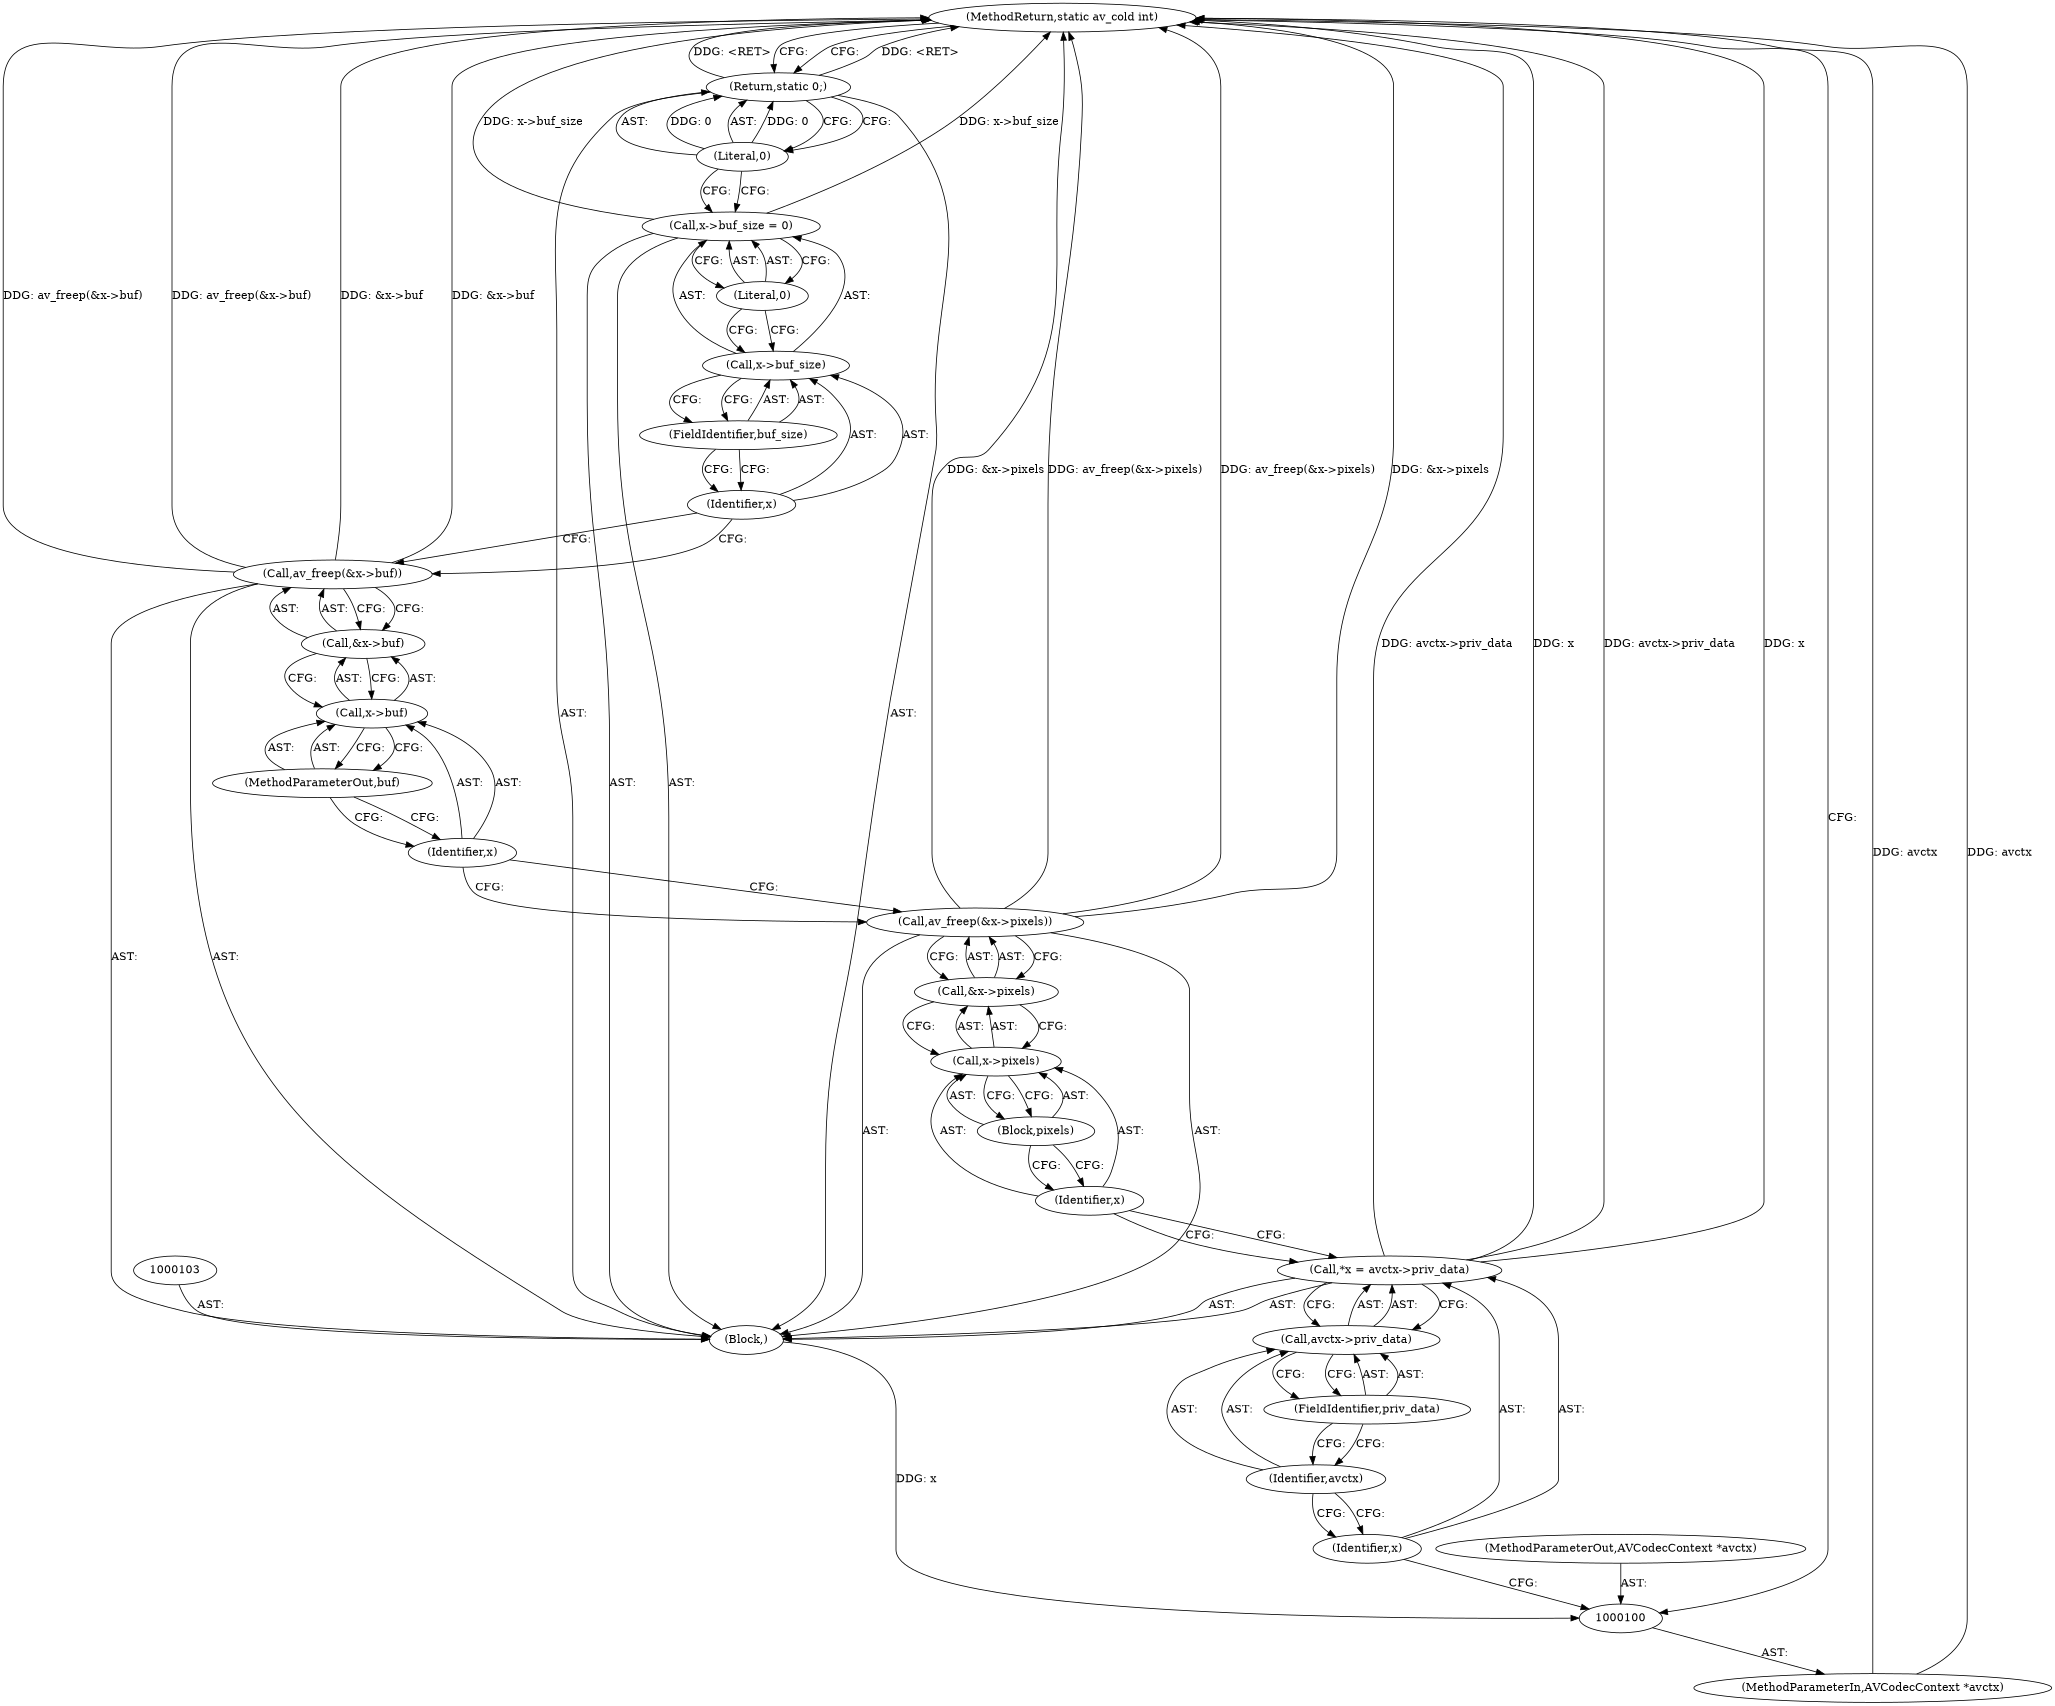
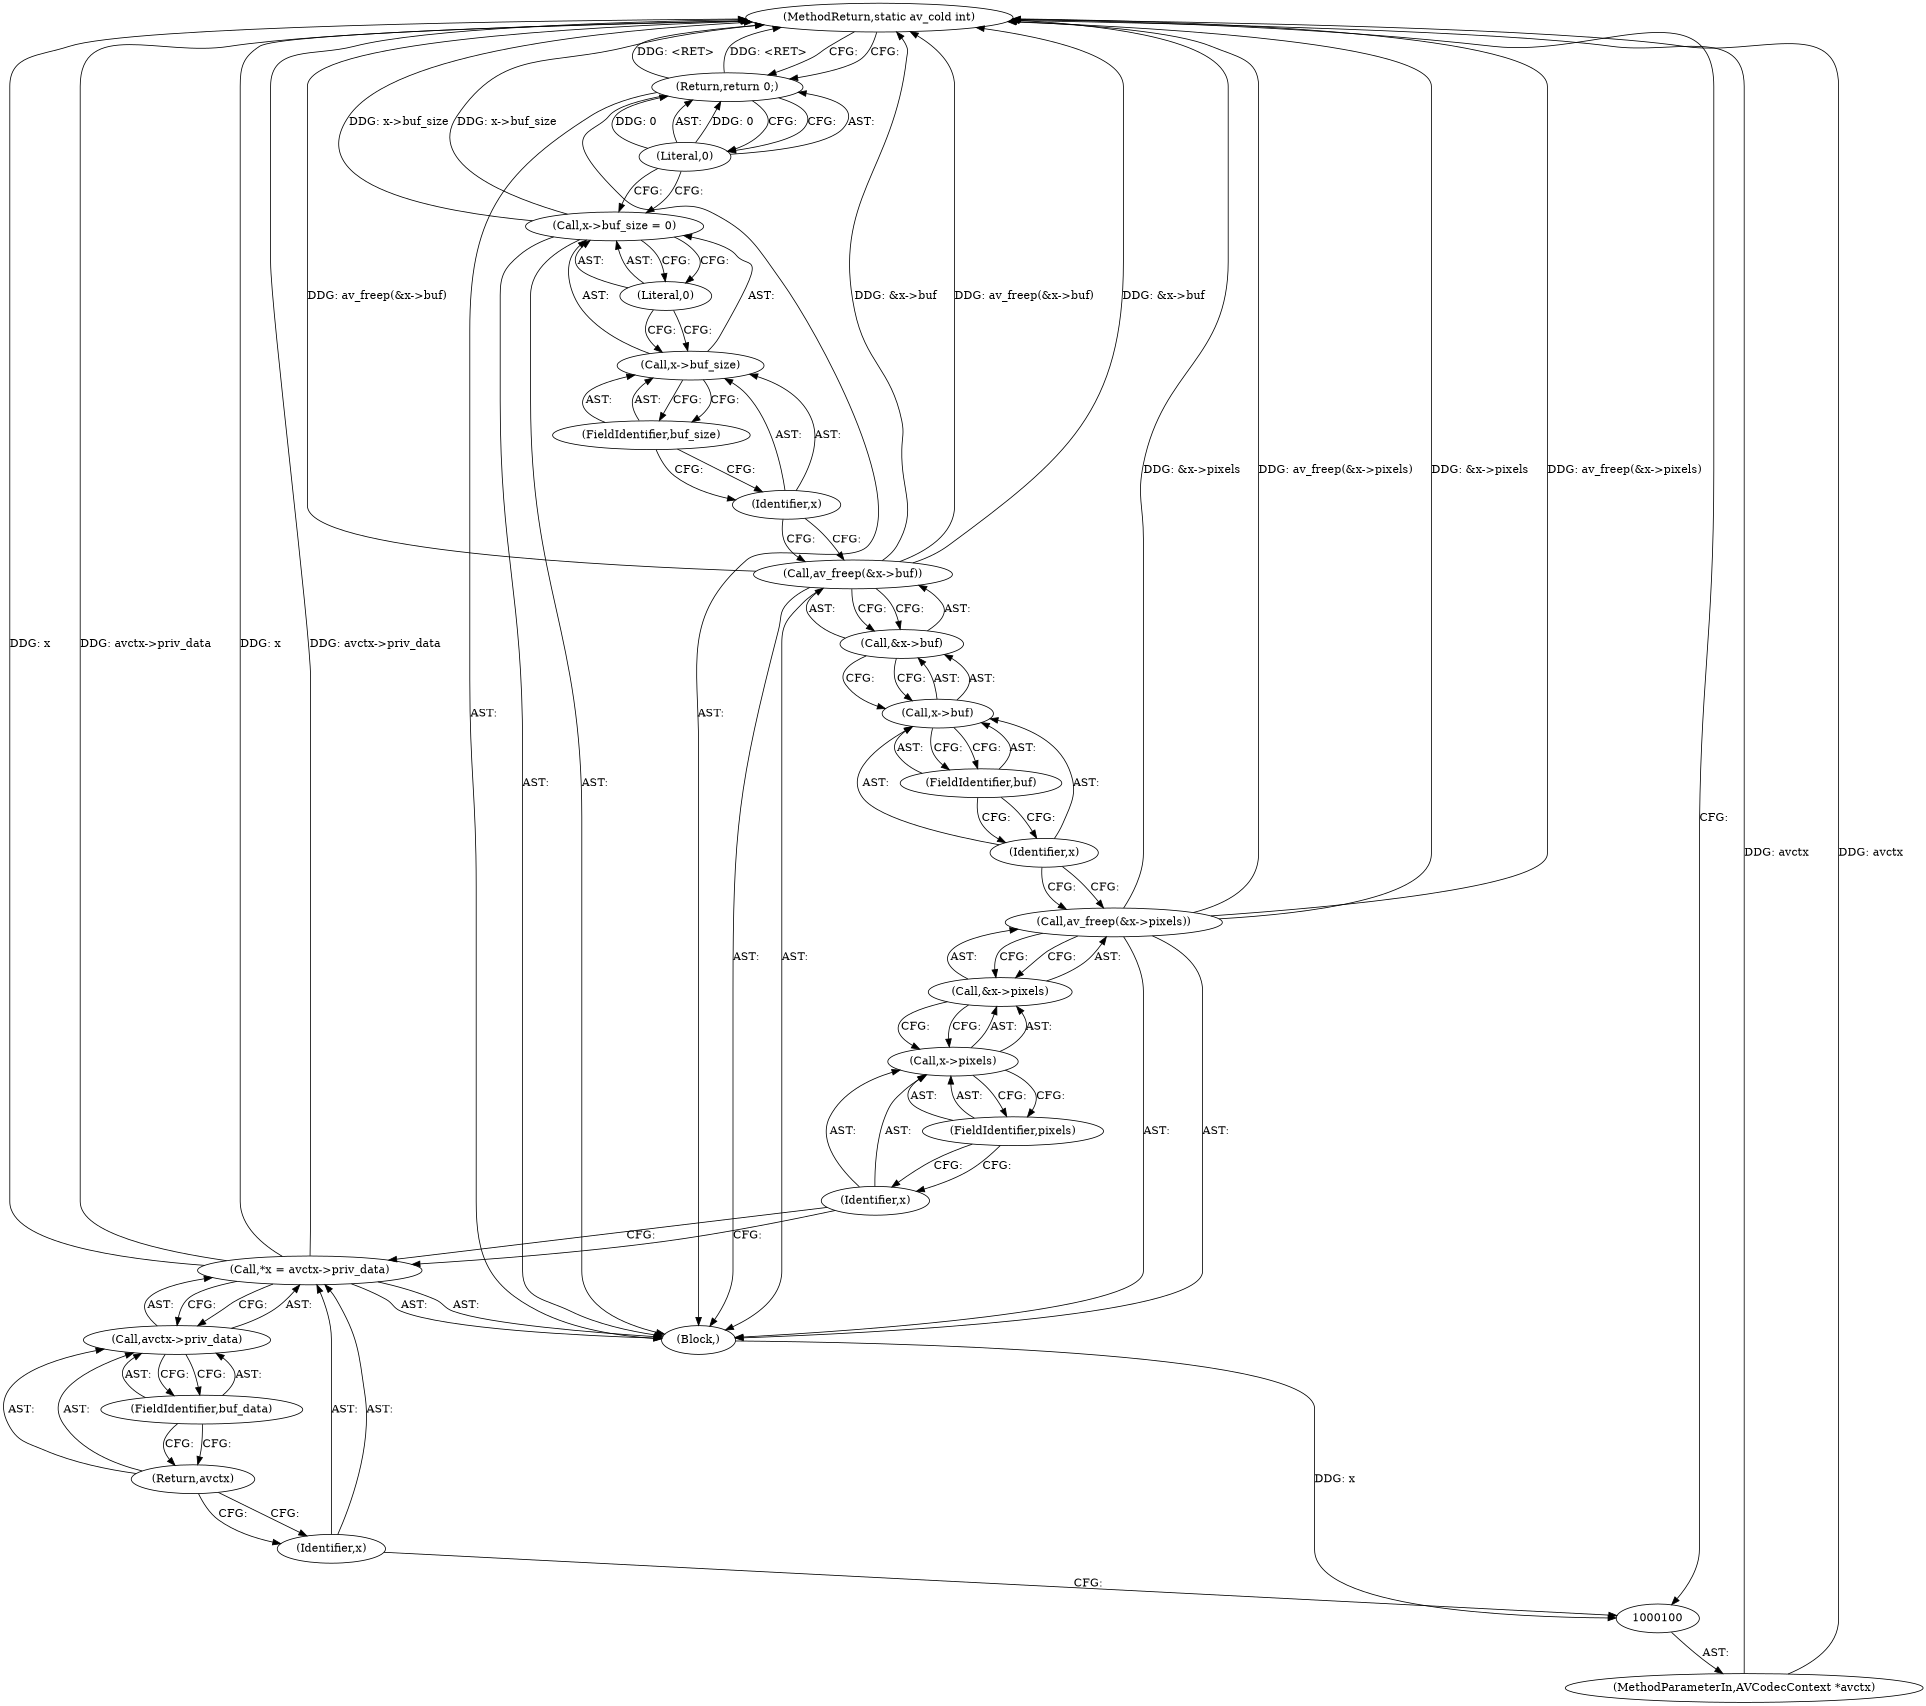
(778, 87) -> (727, 87)
(322, 783) -> (981, 783)
(1036, 1131) -> (1013, 1131)
(175, 1270) -> none
(1367, 1410) -> (202, 1410)
(1316, 1479) -> (193, 1479)
(1621, 1549) -> none
